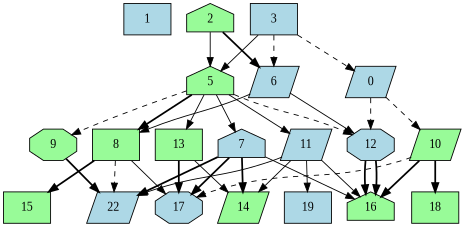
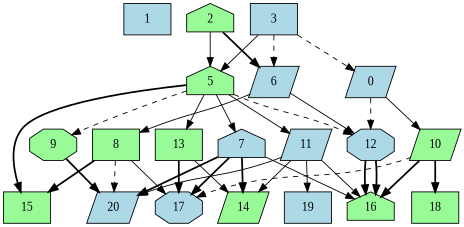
(169, 109) -> (74, 104)
(400, 110) -> (400, 110)
(113, 208) -> (113, 208)
